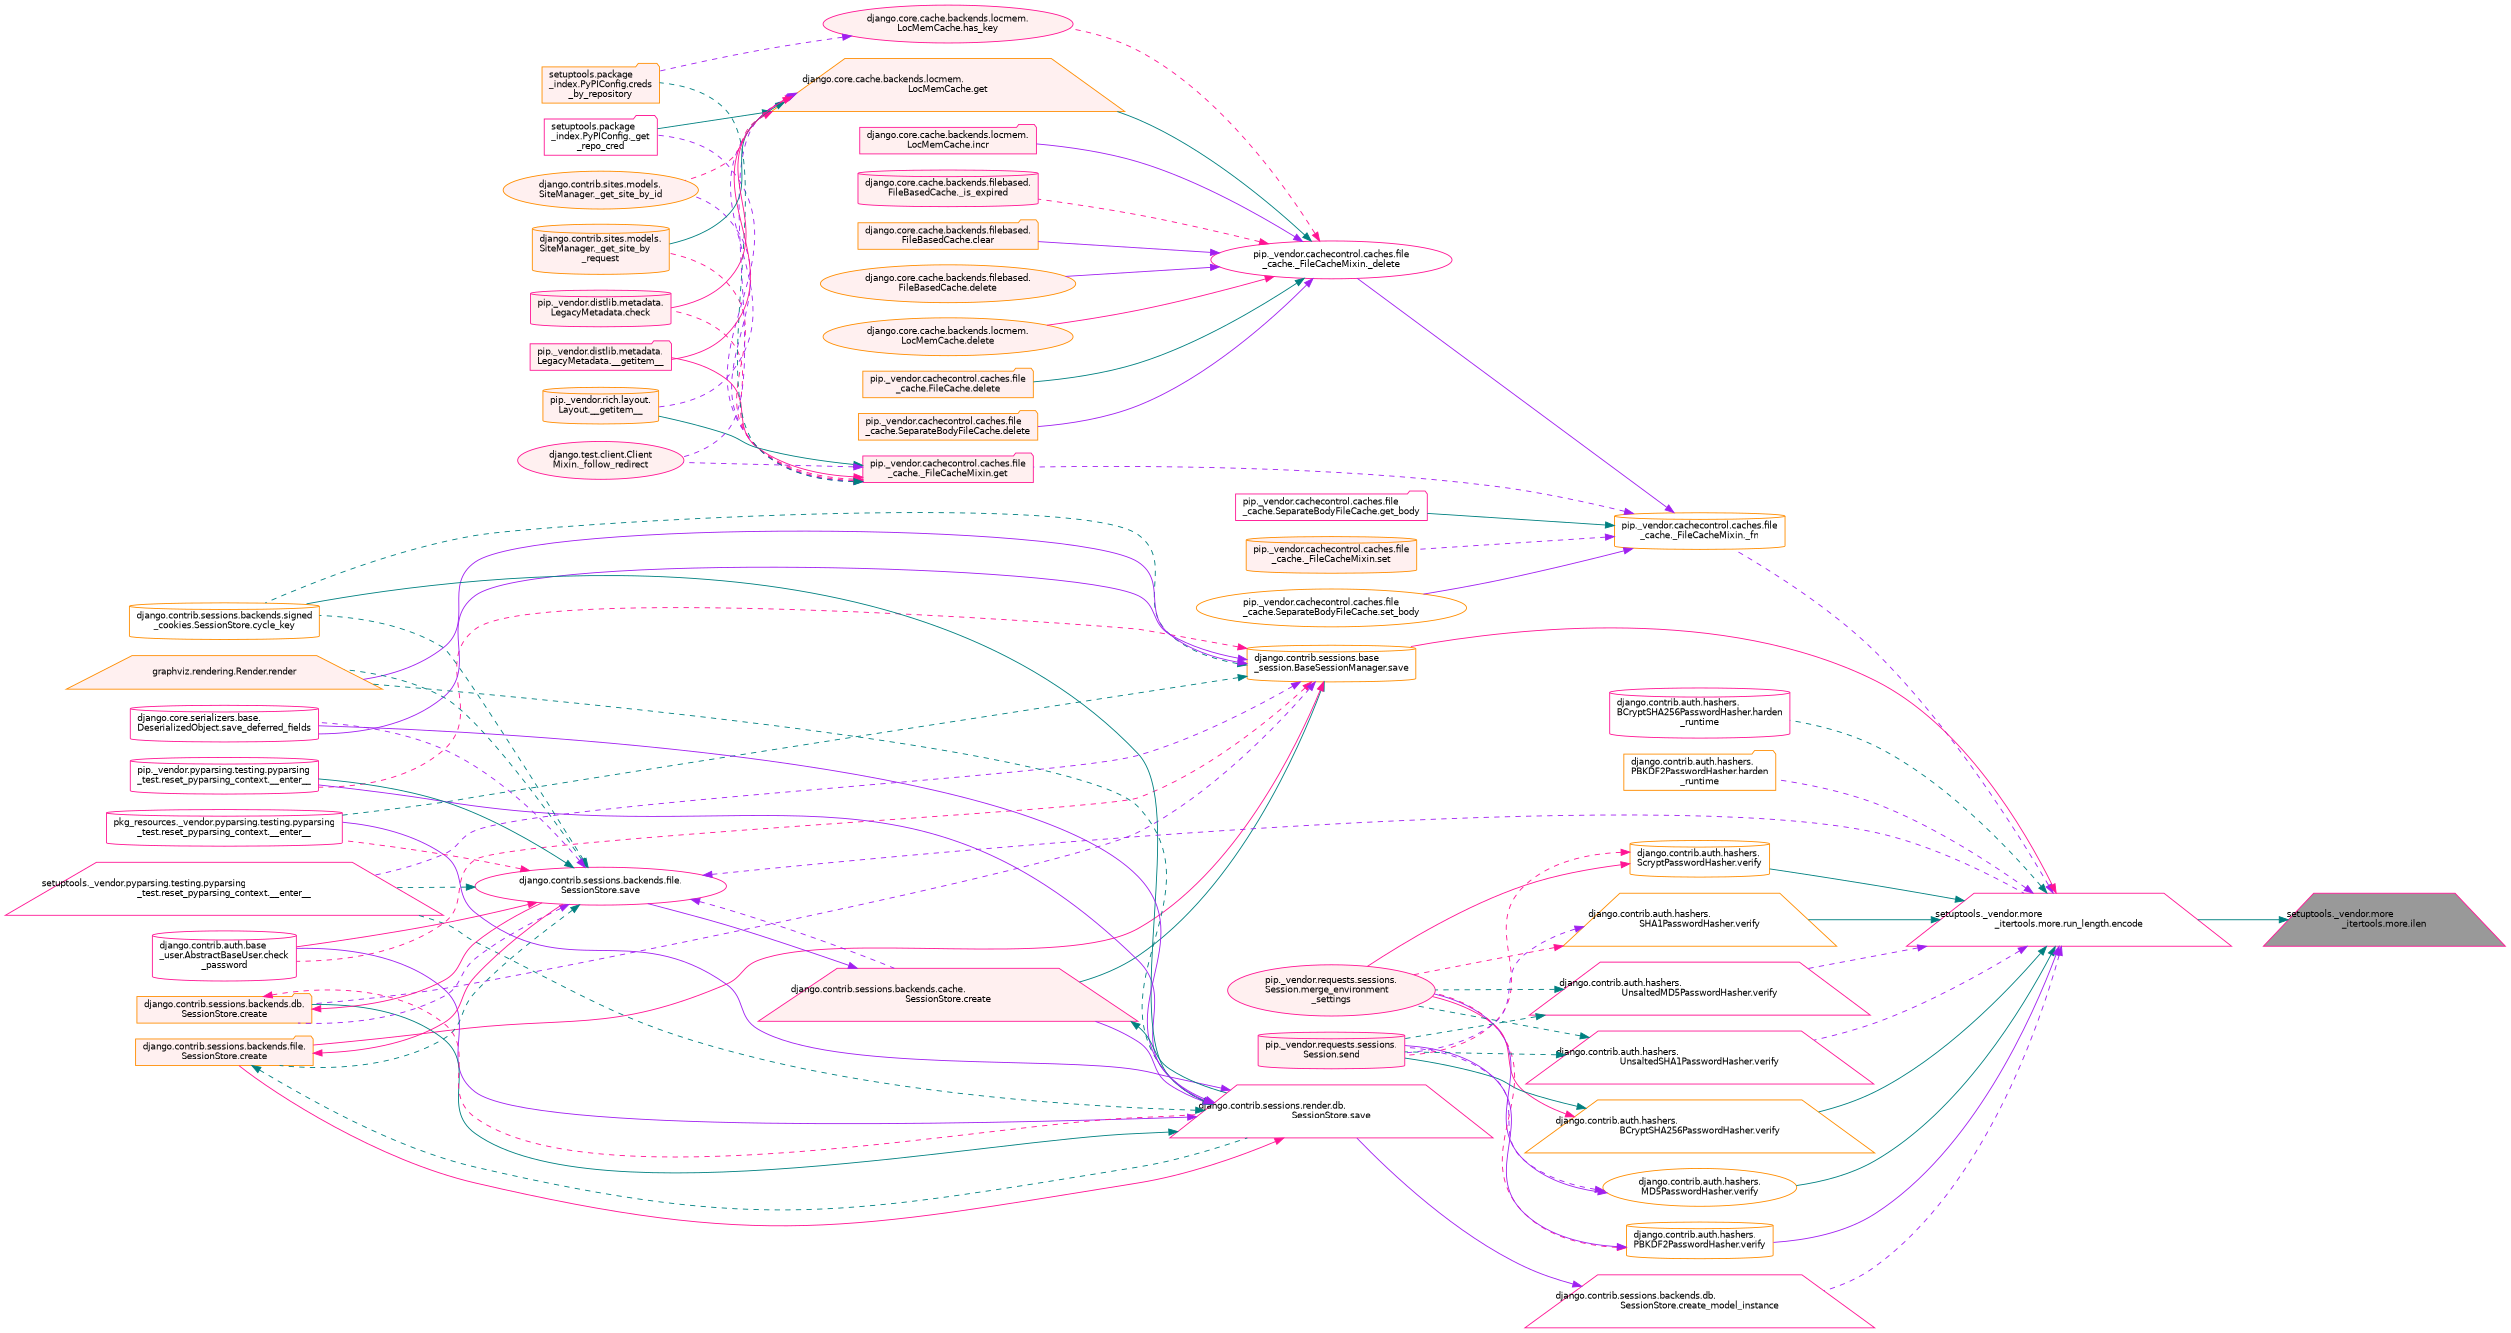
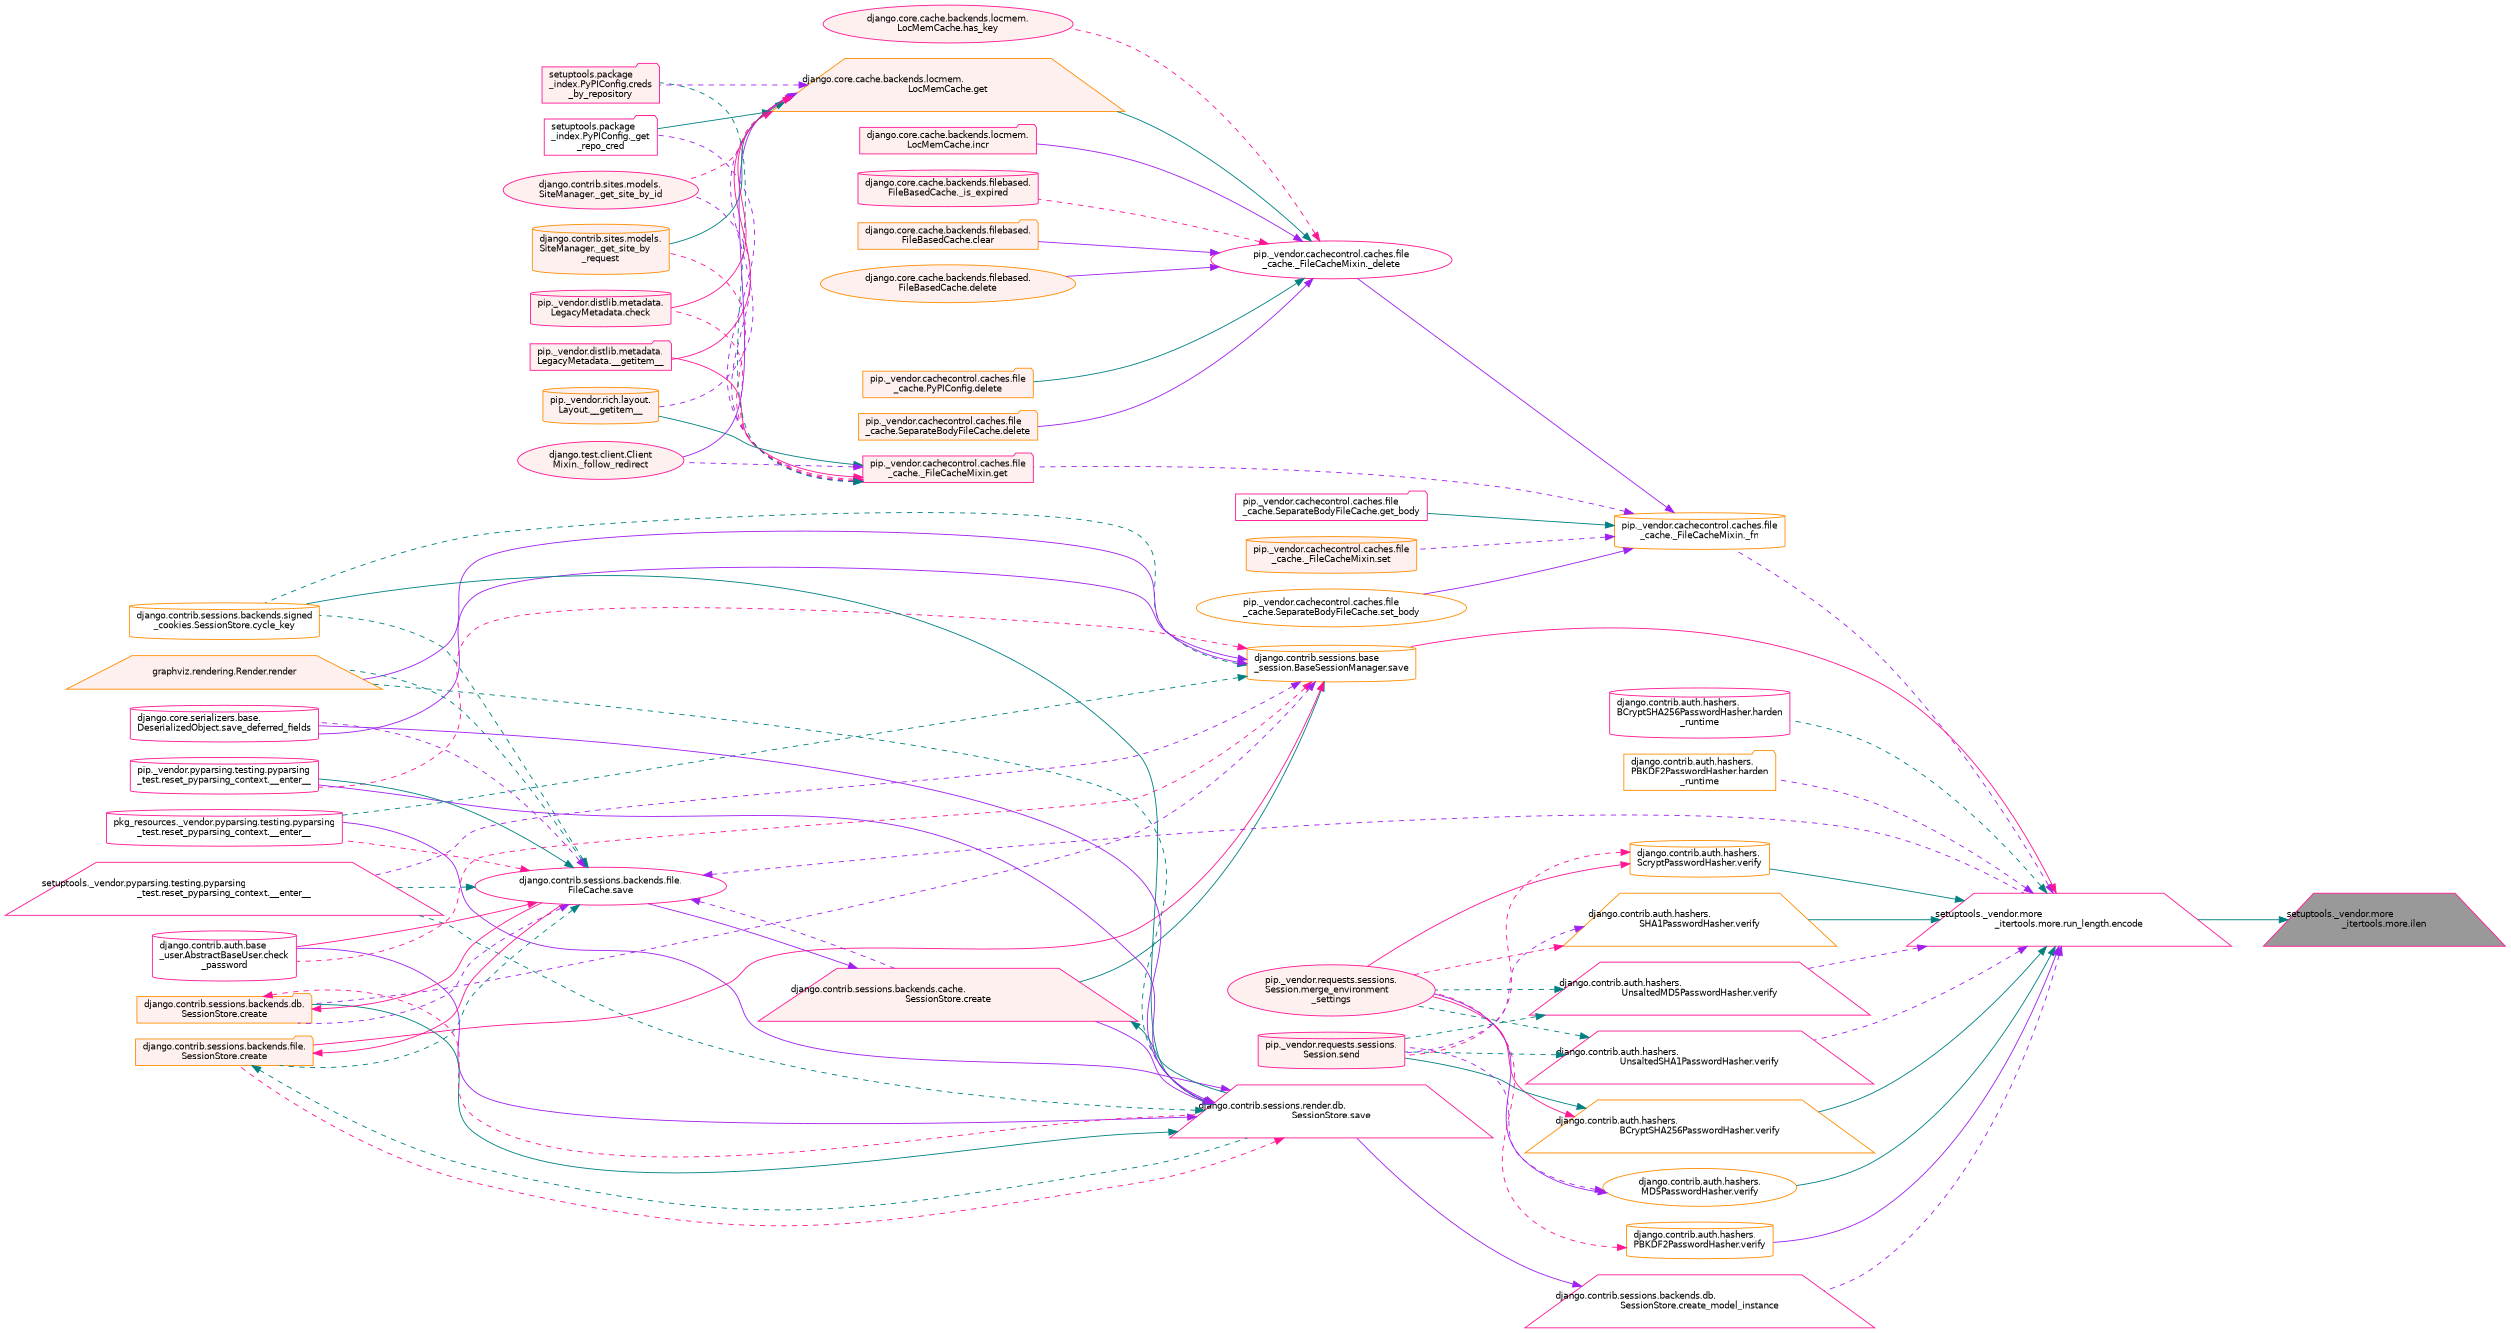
(751, 52) -> (729, 85)
(601, 85) -> (601, 85)
(601, 190) -> (601, 190)
(742, 282) -> (742, 282)
(948, 337) -> none
(948, 384) -> (948, 384)
(601, 886) -> (601, 886)
(1509, 1148) -> none
(745, 1225) -> (745, 1225)
